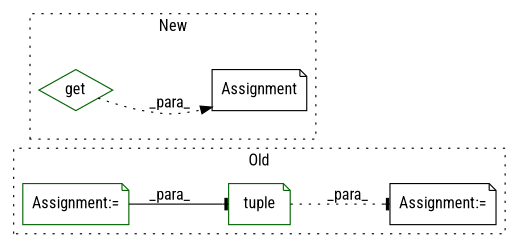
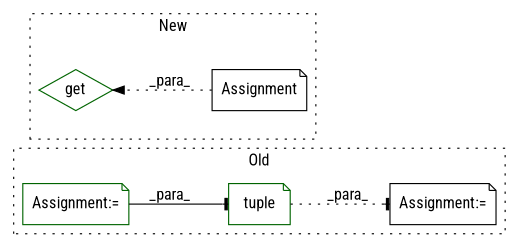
(149, 112) -> (168, 90)
